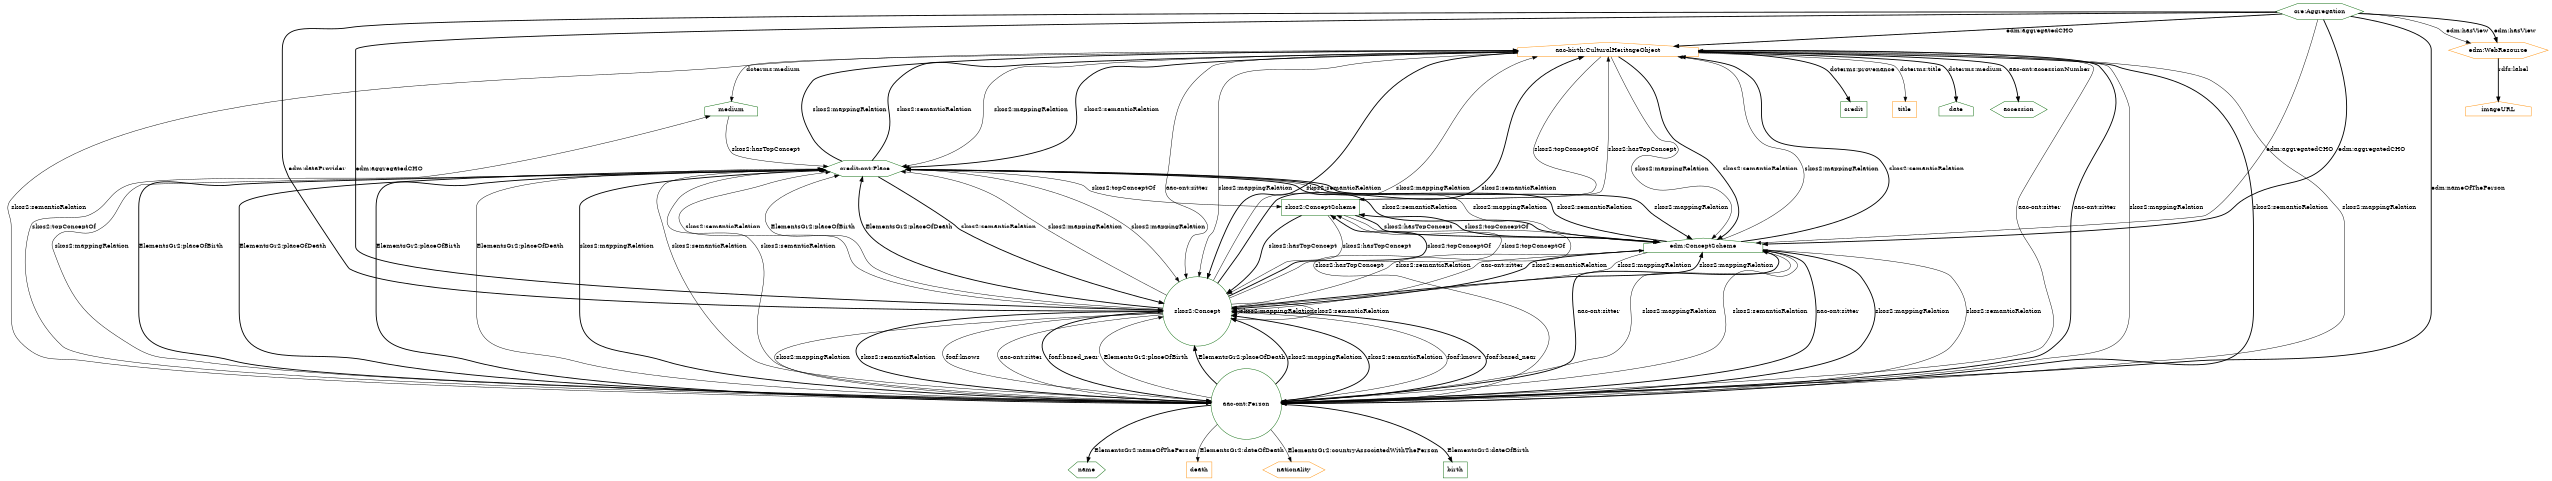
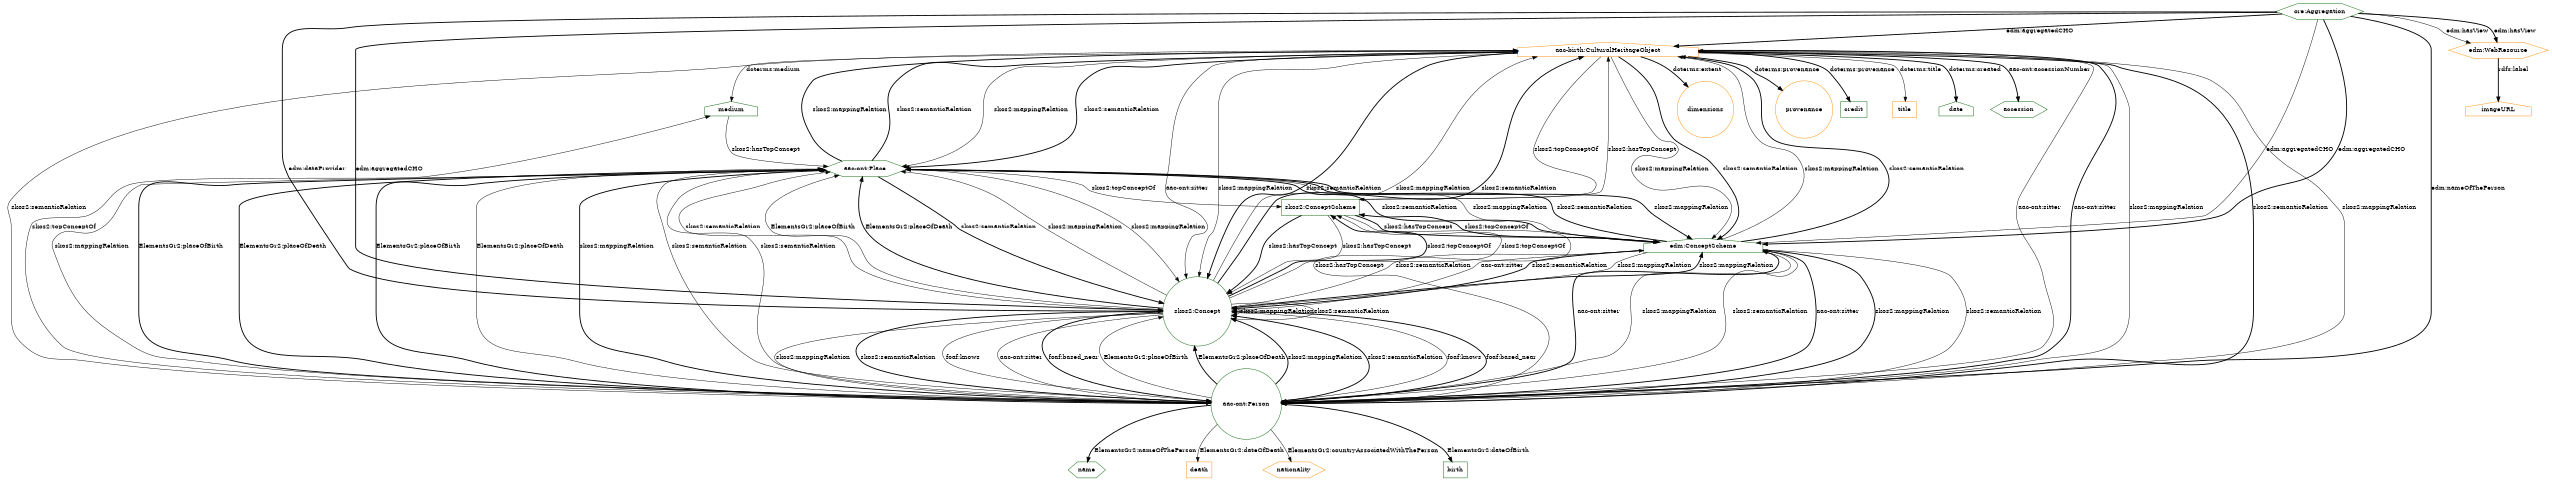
(1975, 70) -> (1975, 70)
none -> (1705, 110)
none -> (1804, 110)
(865, 169) -> (865, 169)
